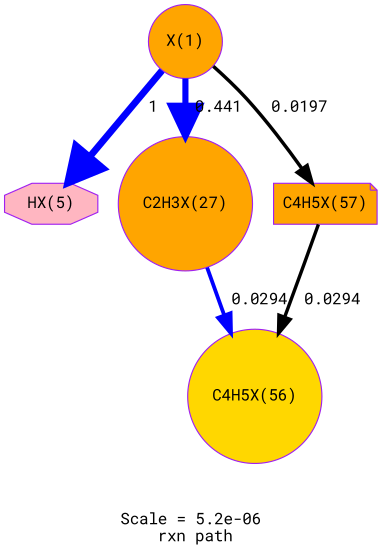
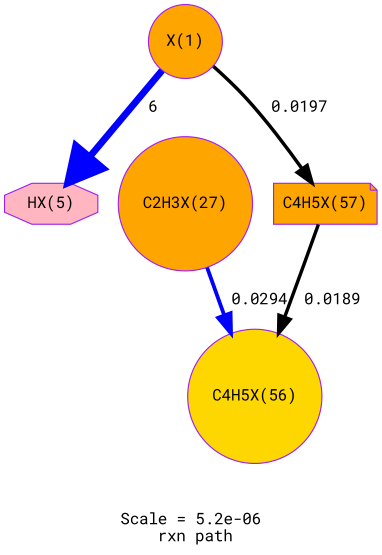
(185, 92) -> none
(148, 107) -> (148, 107)
(328, 300) -> (328, 300)
